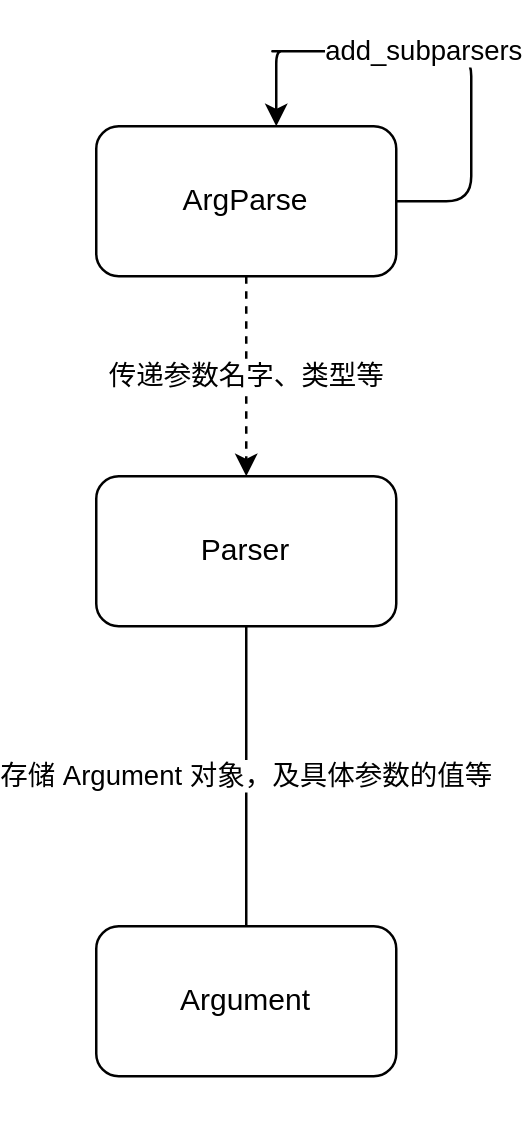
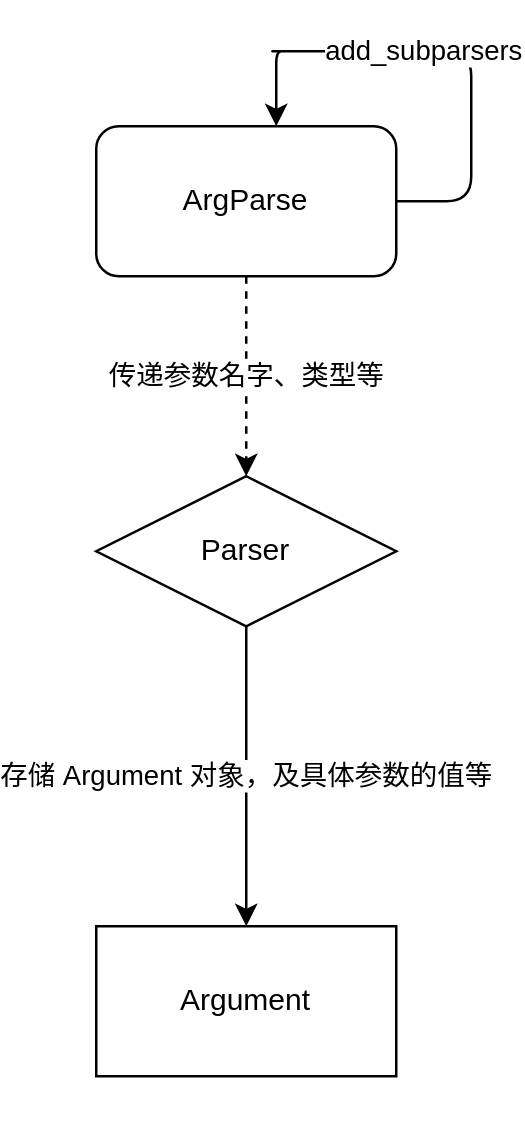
(246, 551) -> (246, 551)
(246, 915) -> (246, 908)
(246, 1001) -> (246, 1001)
